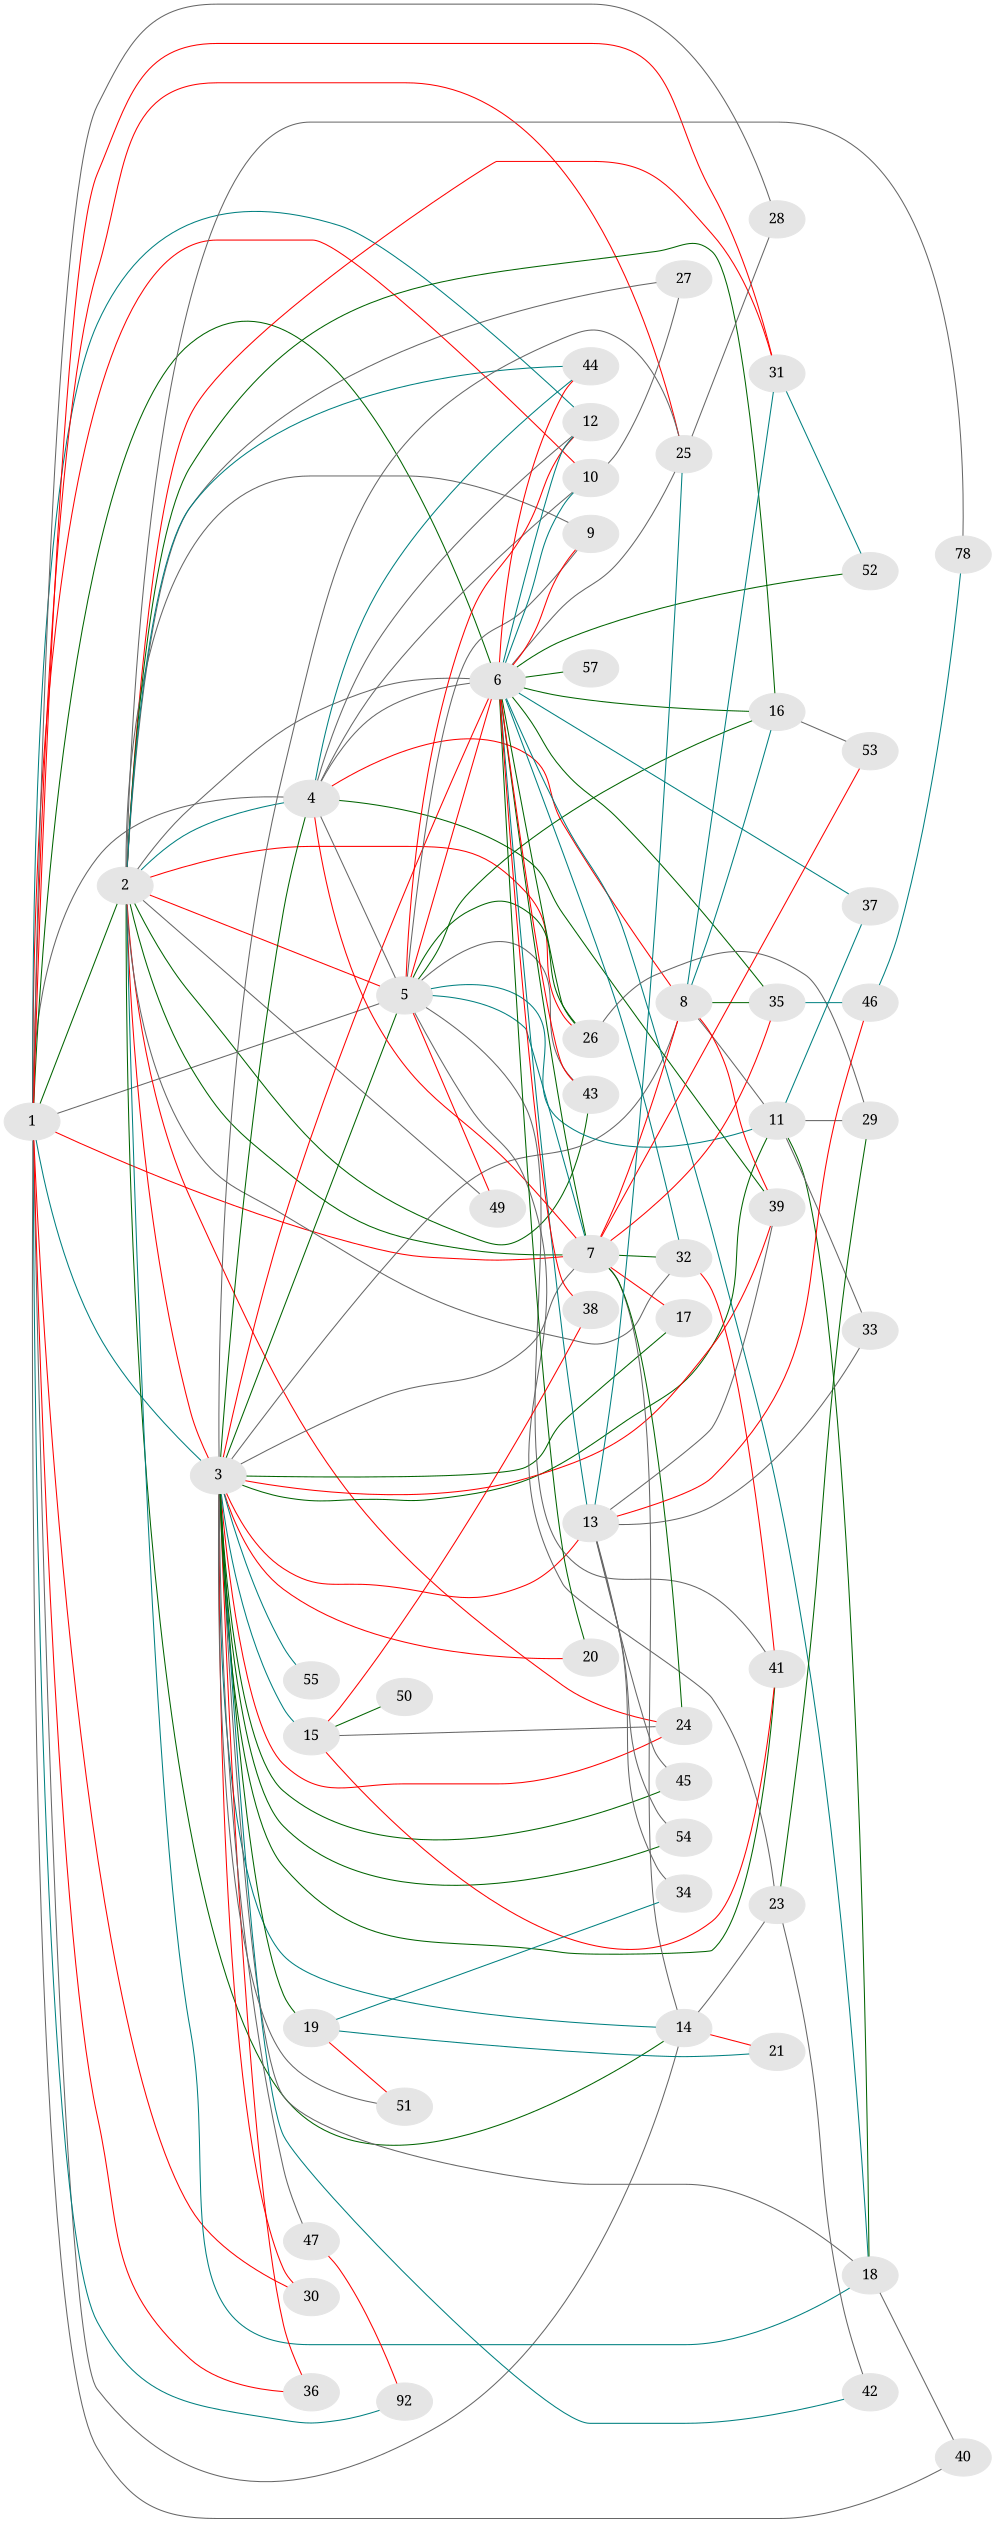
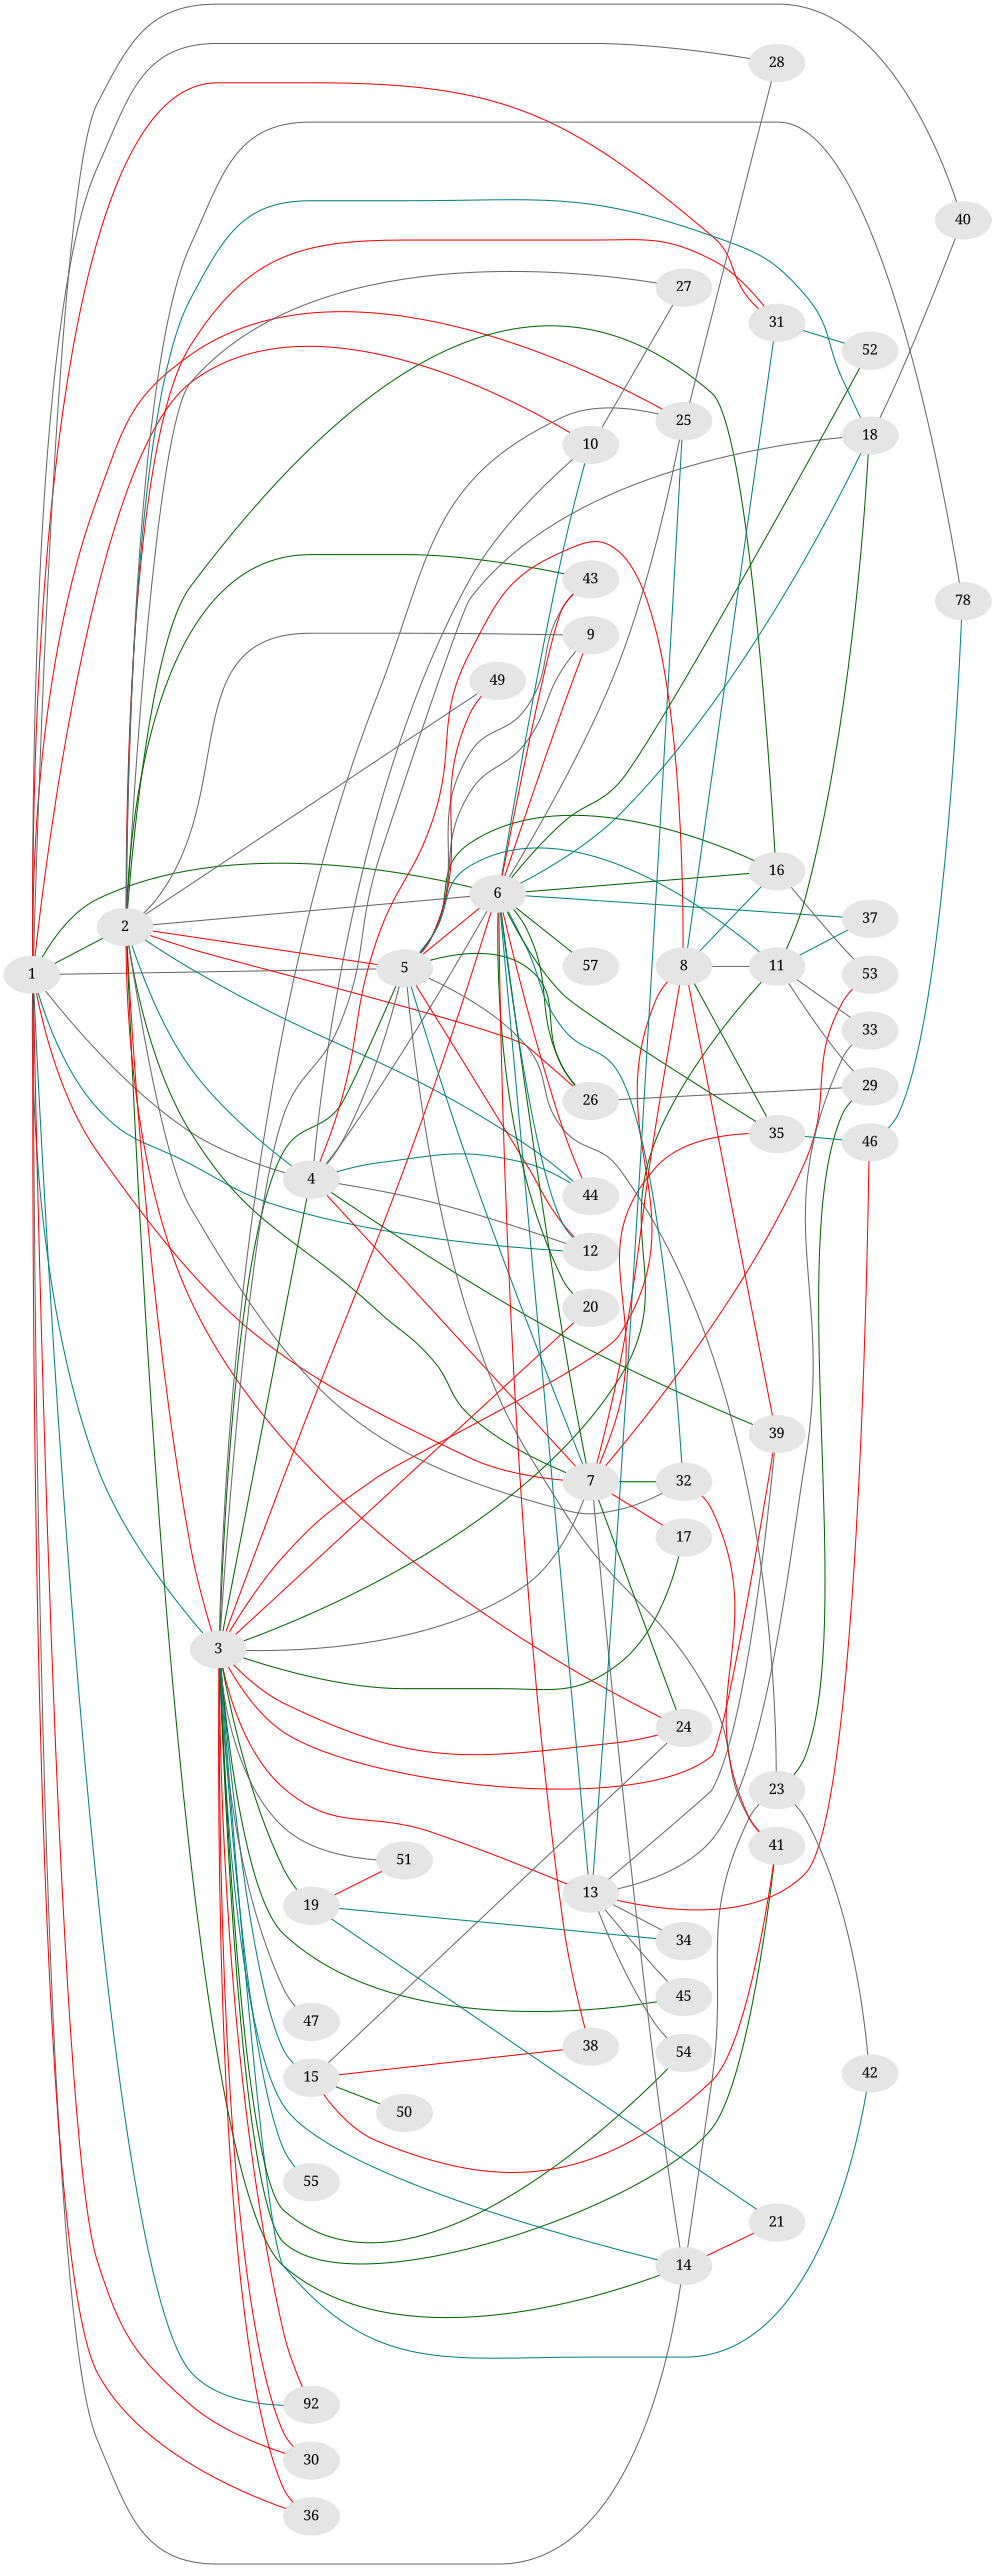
(438, 1209) -> (585, 1362)
(368, 2317) -> (258, 2193)
